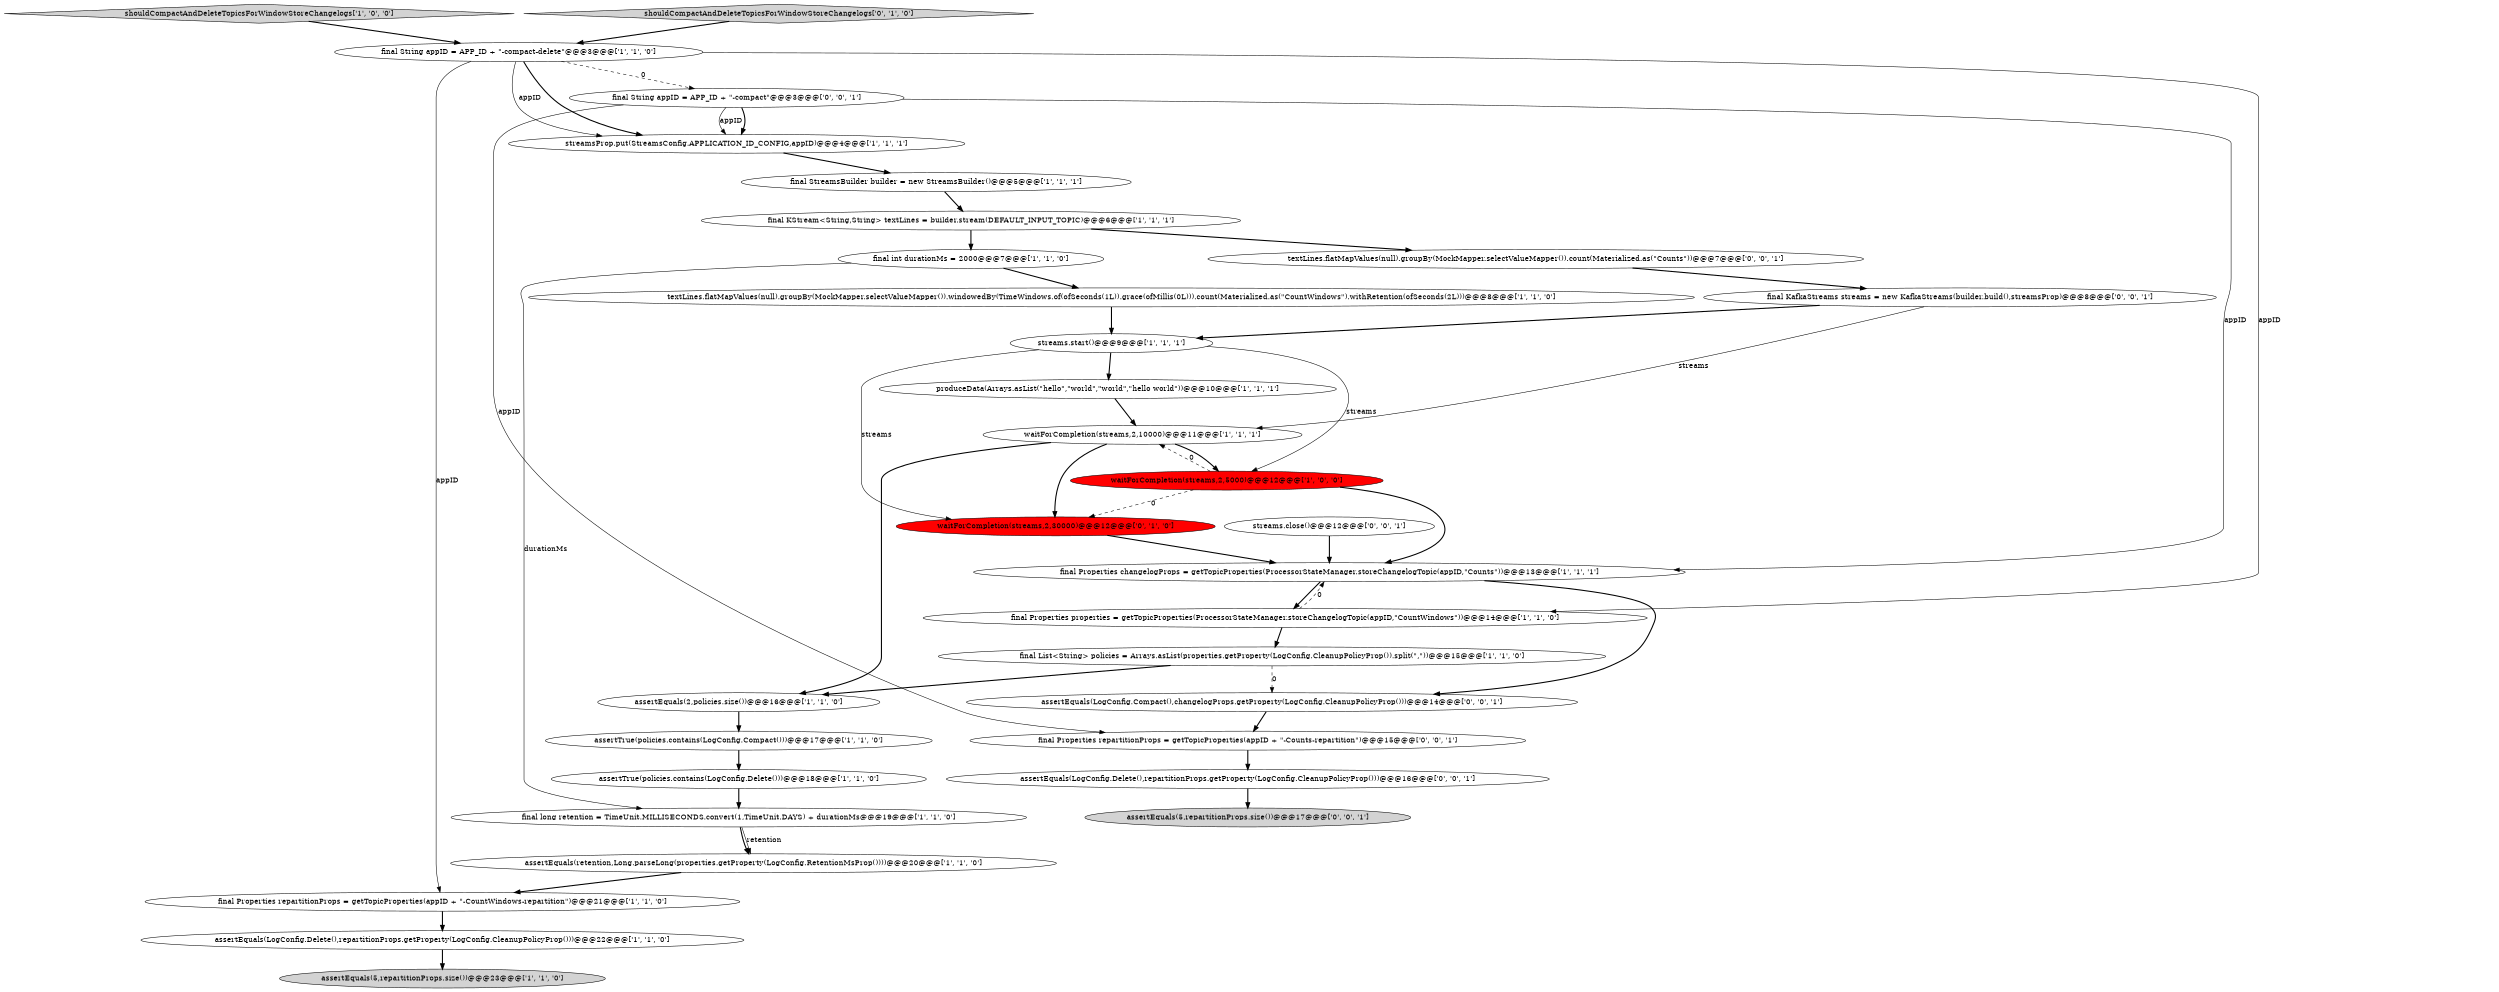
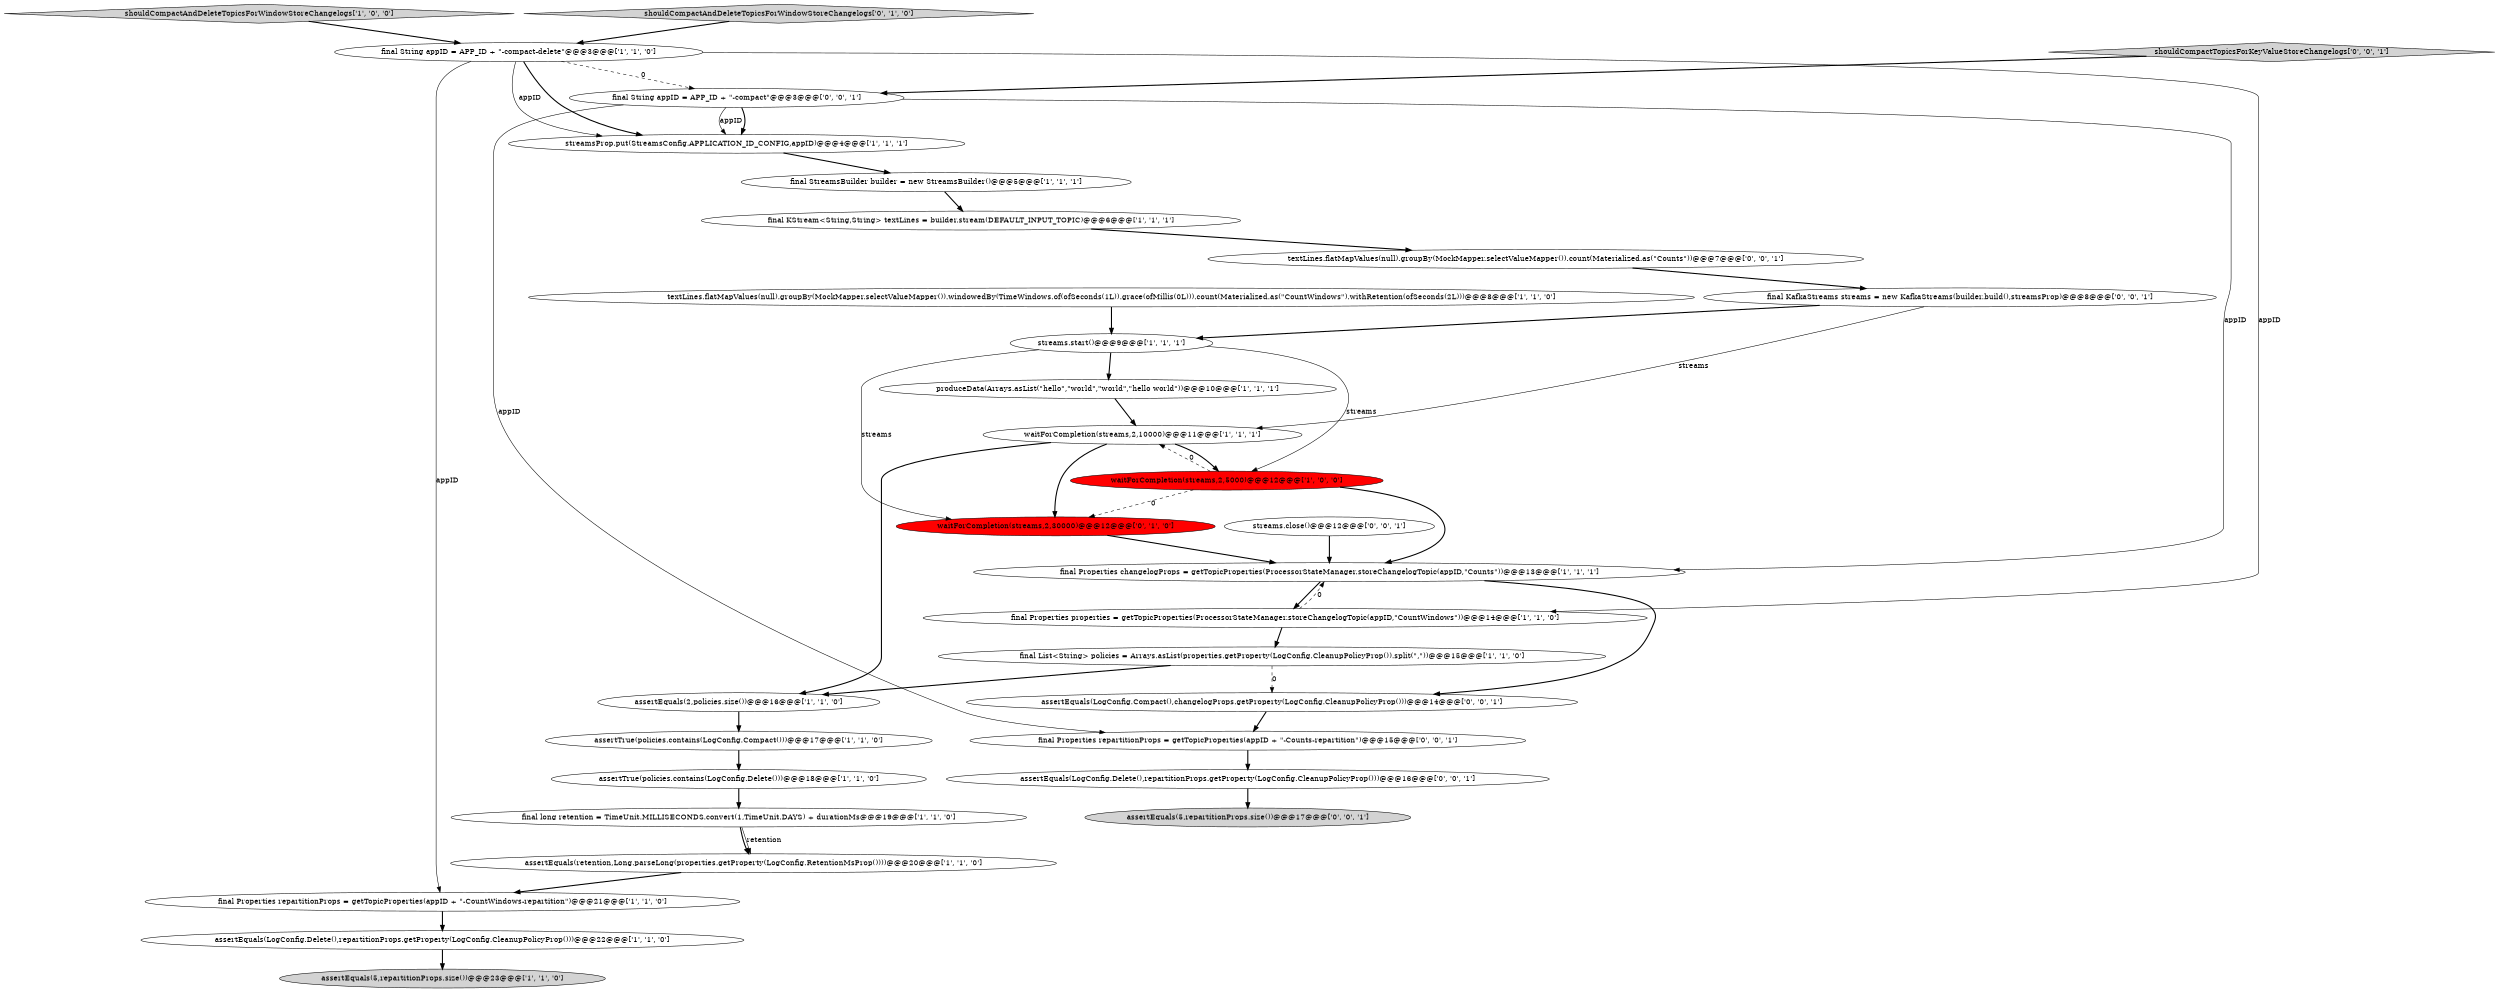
none -> (2272, 52)
(971, 259) -> none
